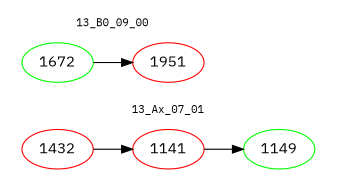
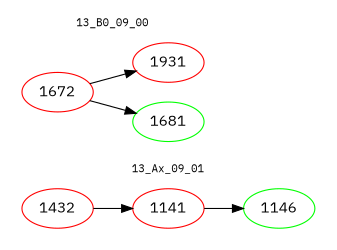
(58, 63) -> (58, 92)
(168, 63) -> (168, 63)
(168, 110) -> (168, 170)
none -> (168, 122)
(279, 149) -> (279, 208)
